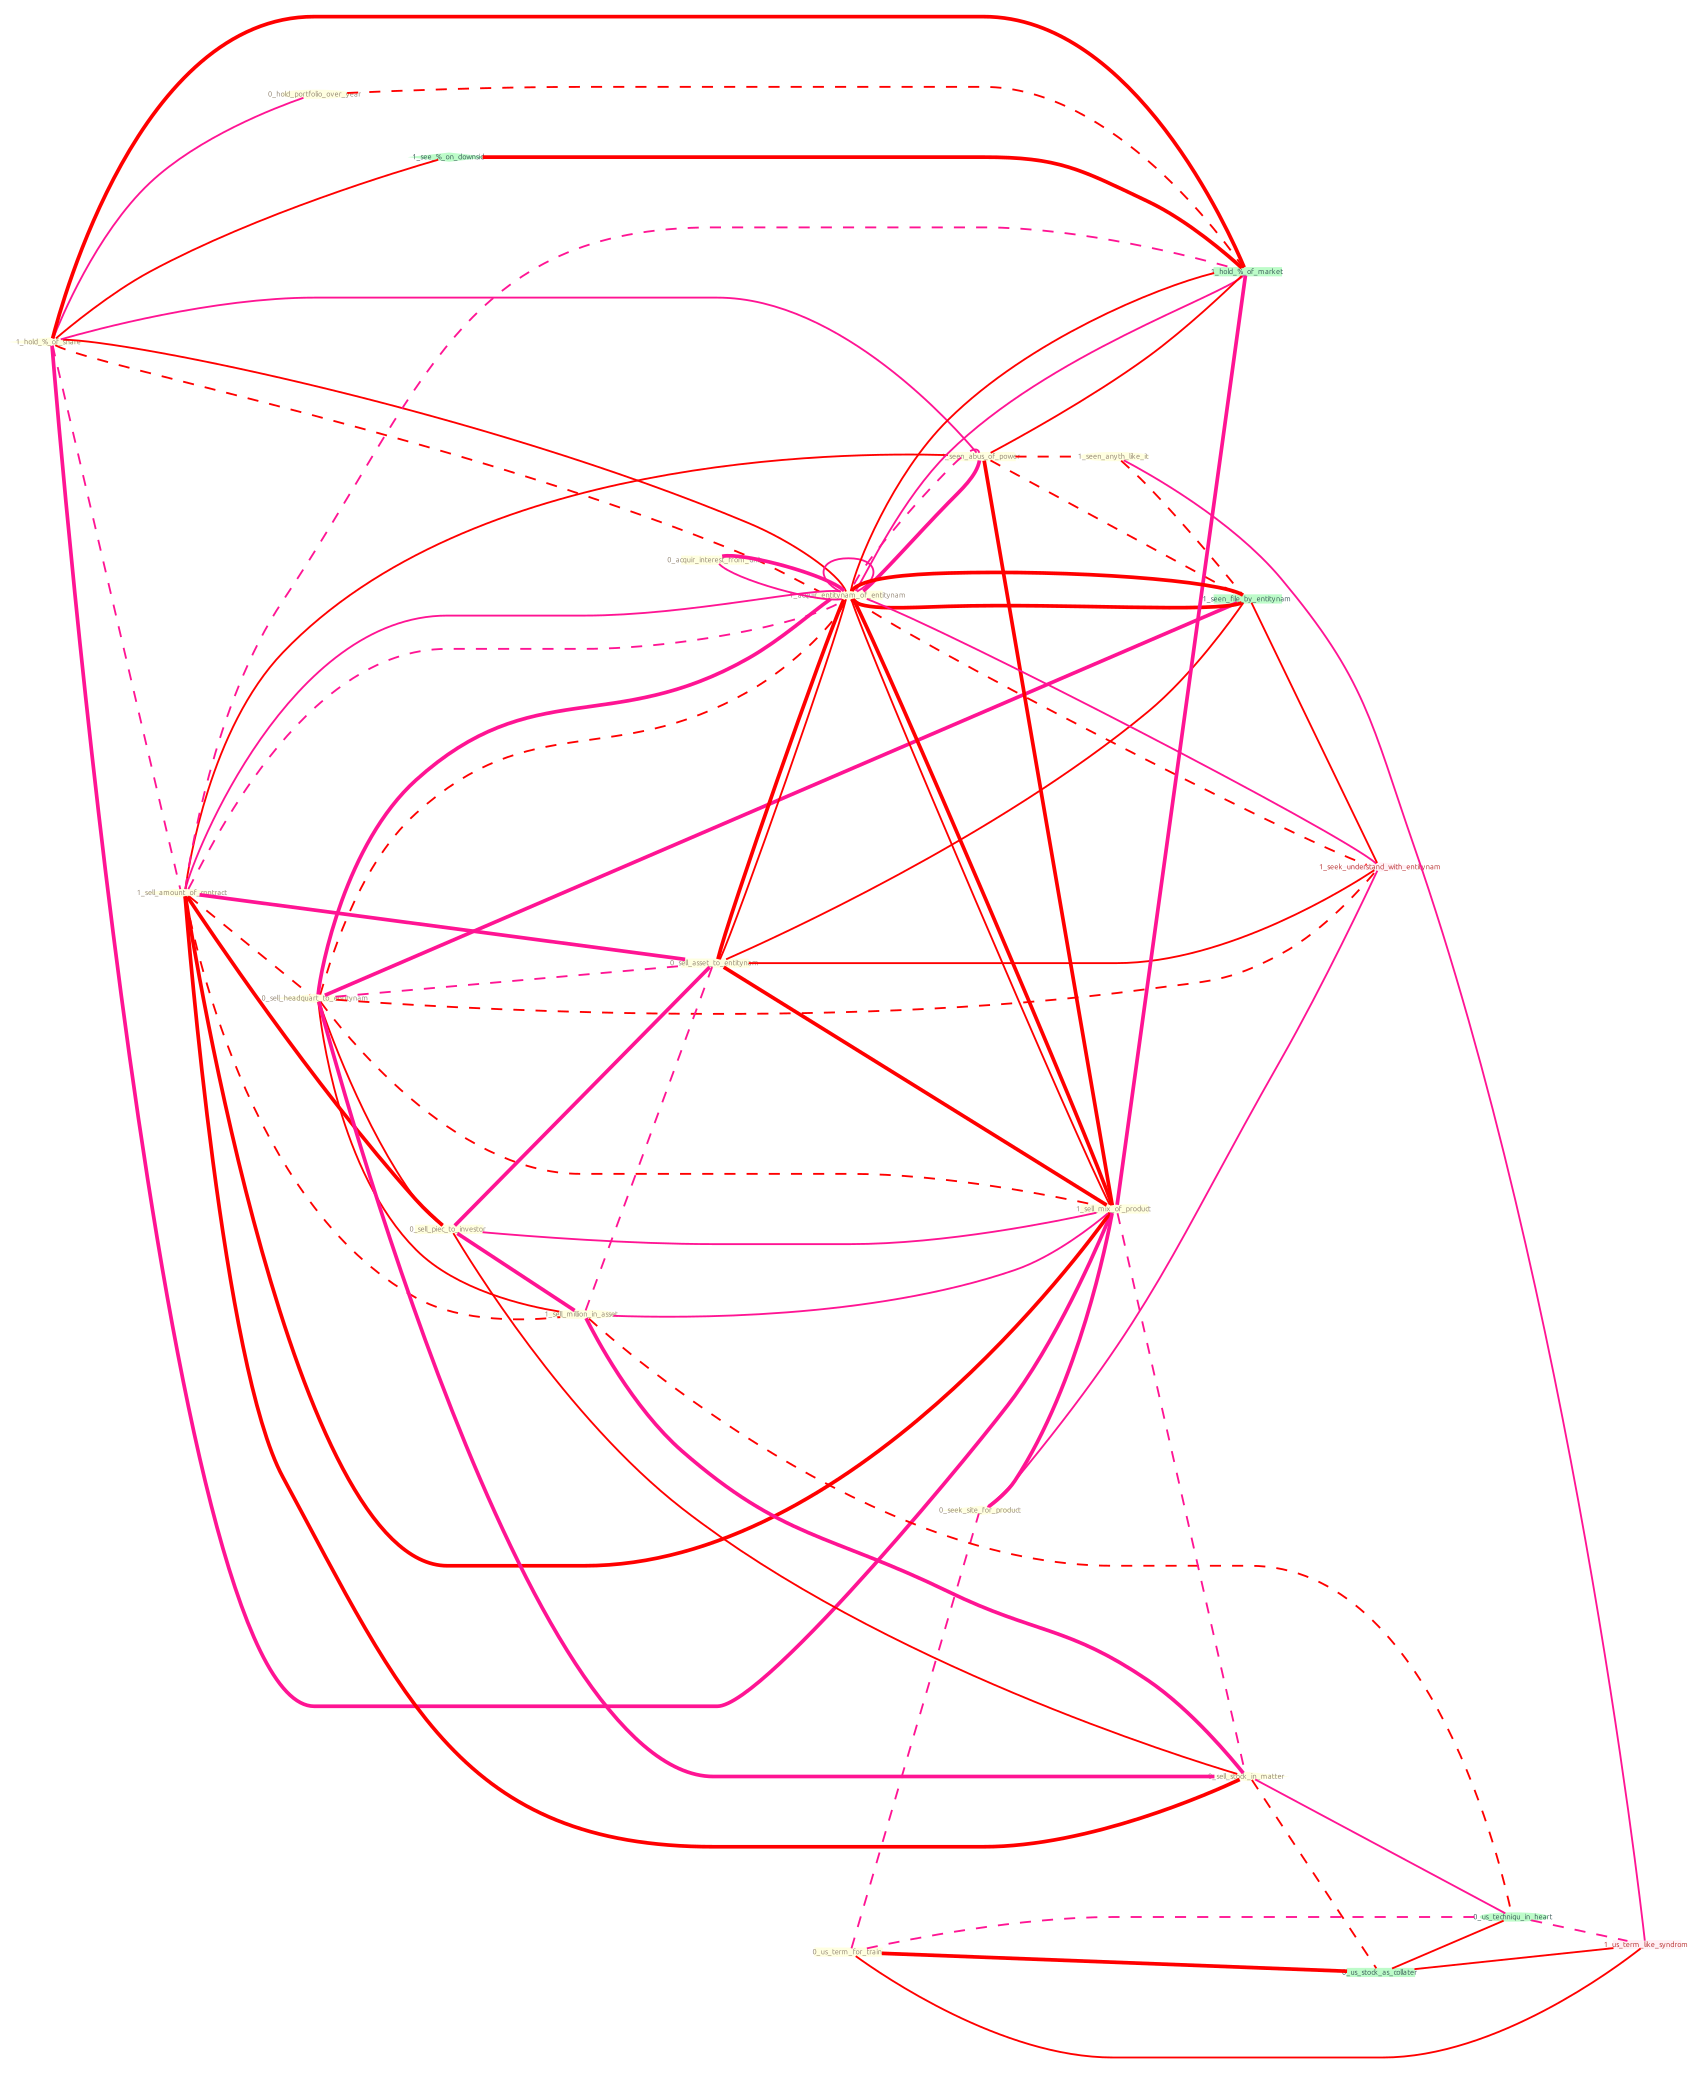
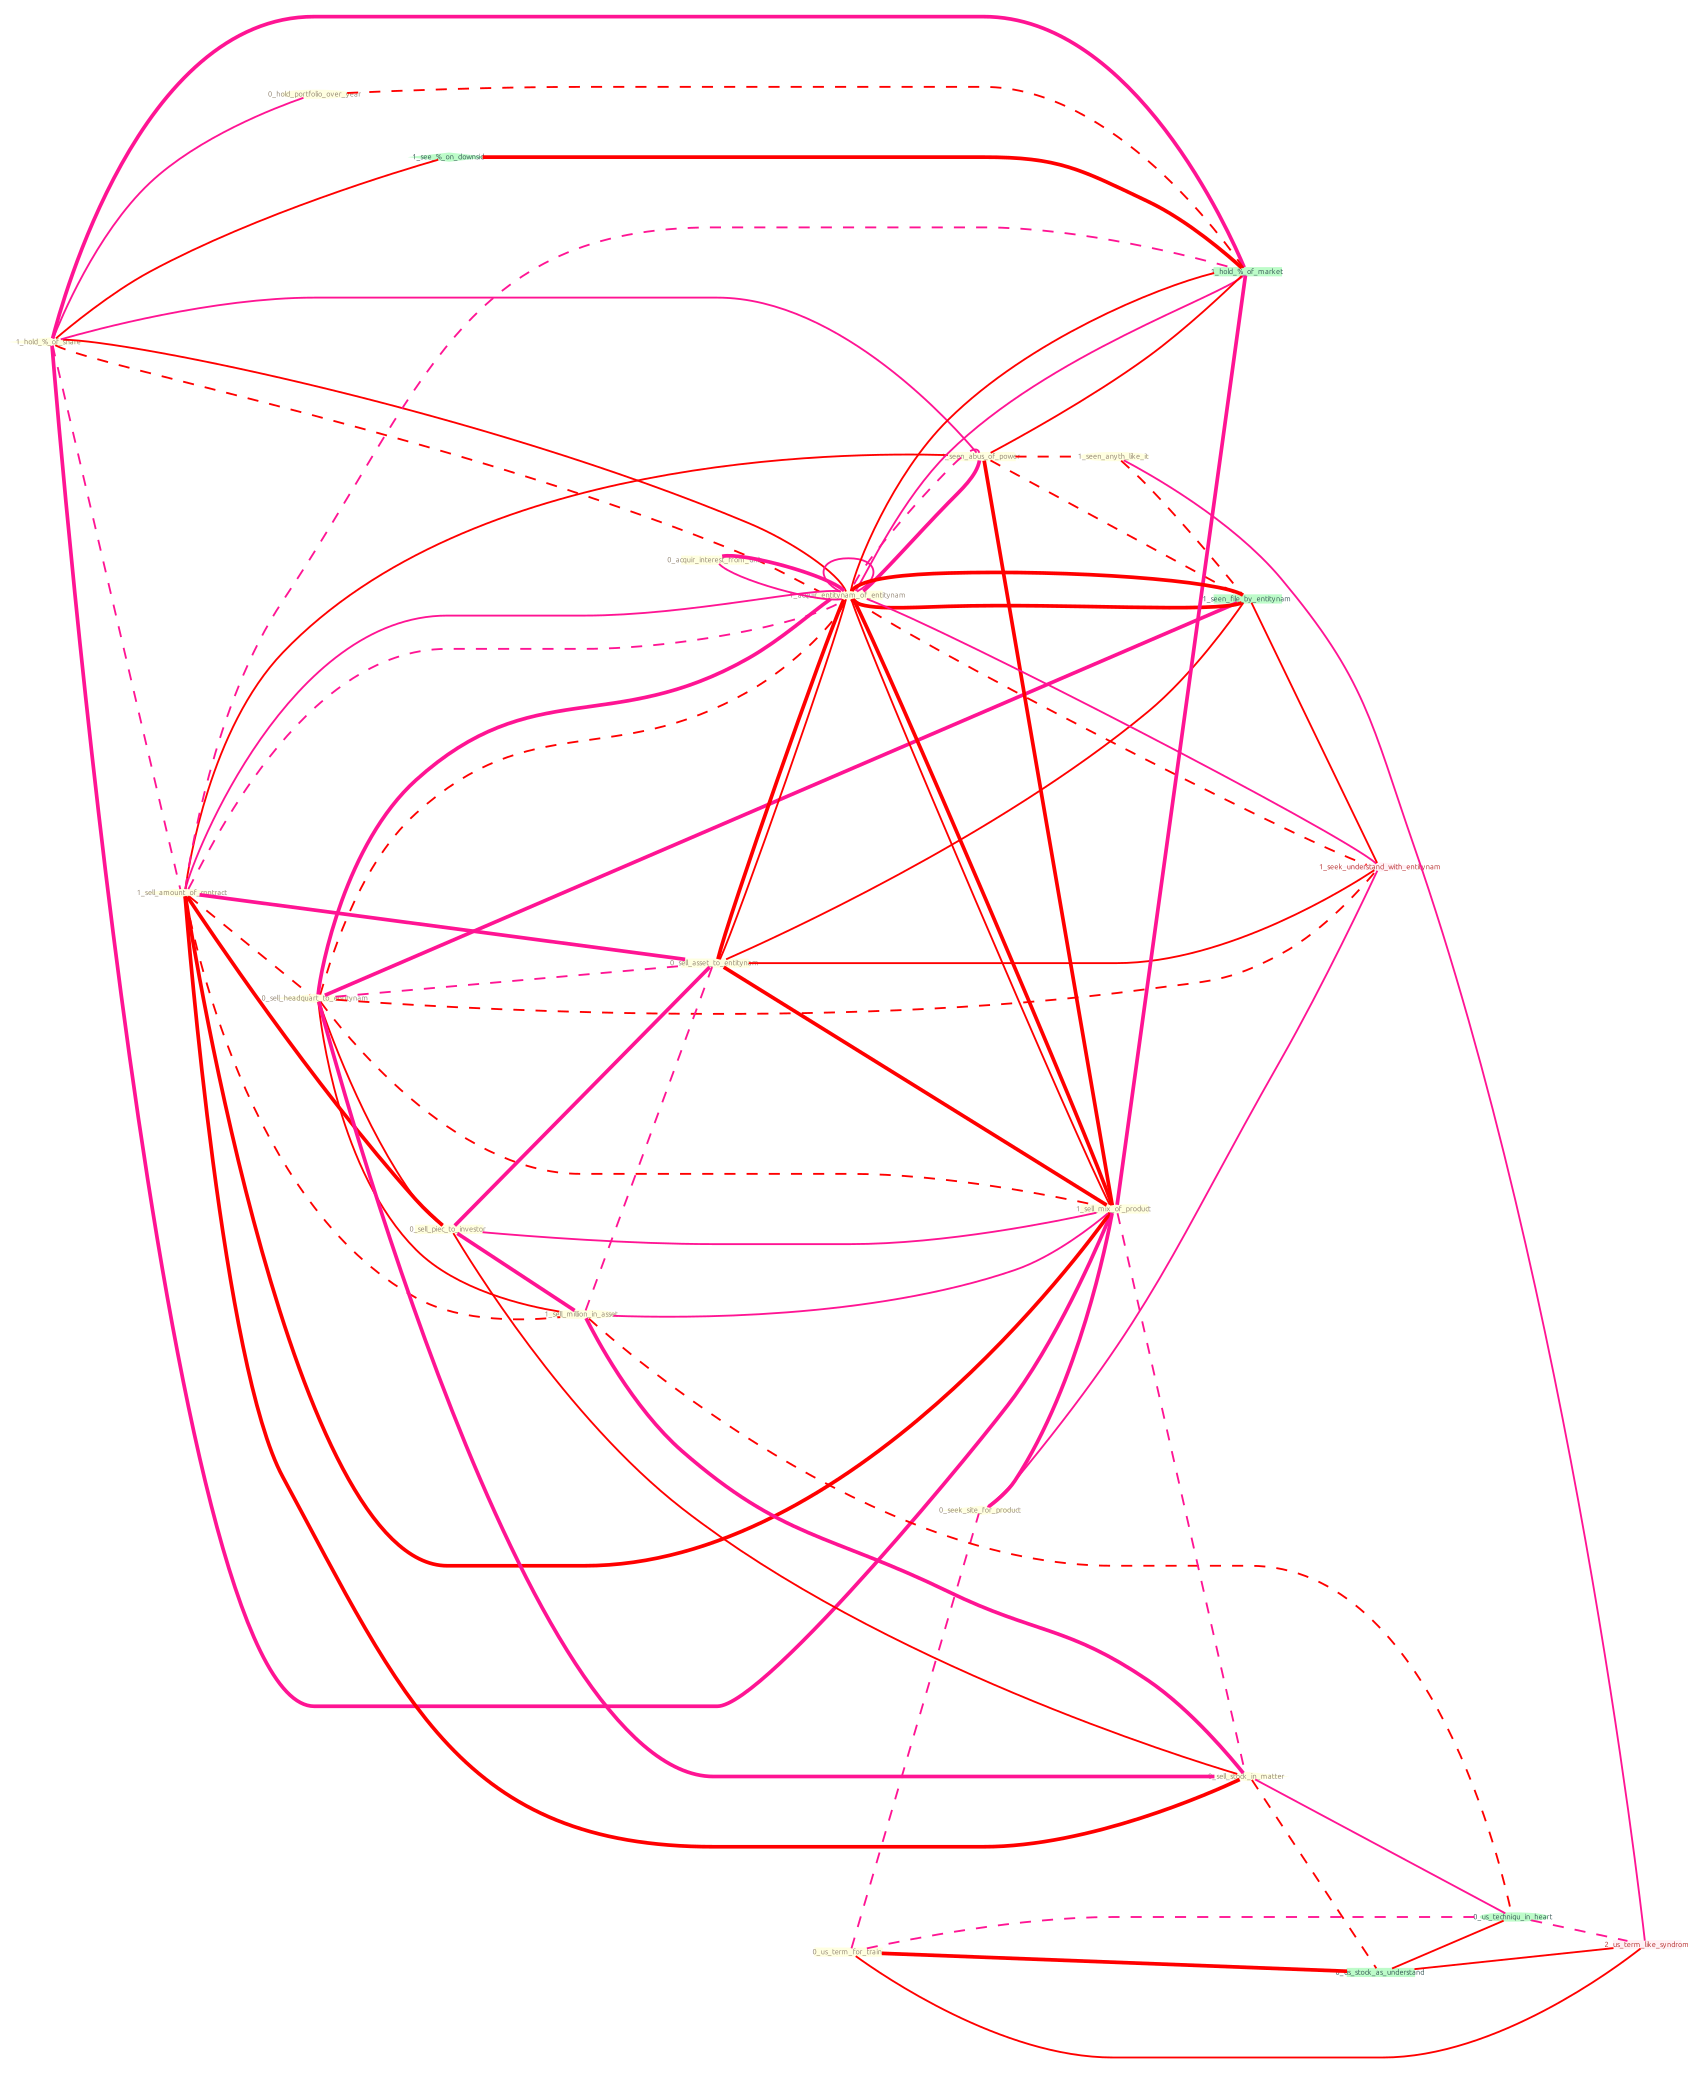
(618, 17) -> (618, 17)
(1647, 1945) -> (1647, 1945)
(1381, 1972) -> (1381, 1972)
